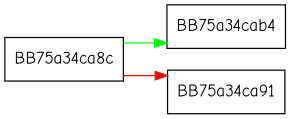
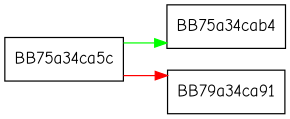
(64, 59) -> (64, 59)
(226, 92) -> (226, 92)
